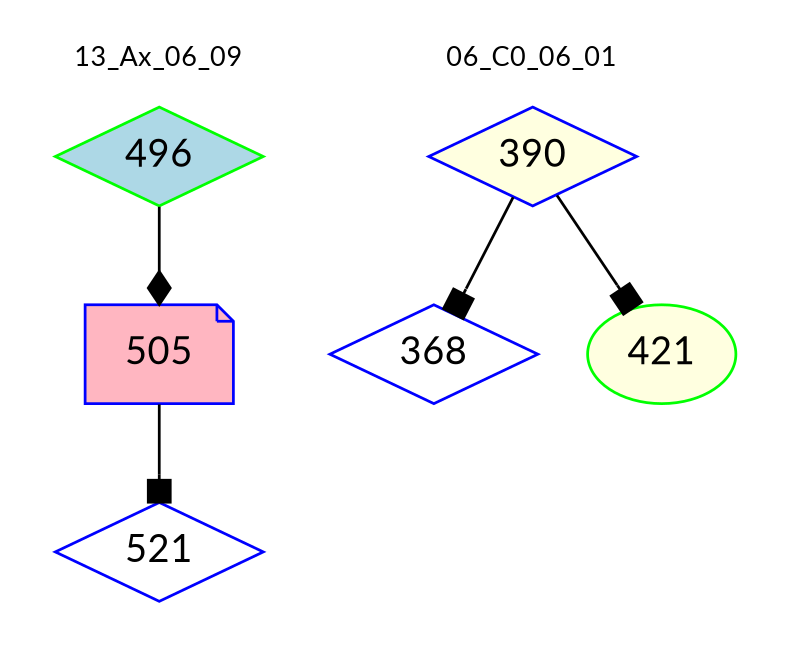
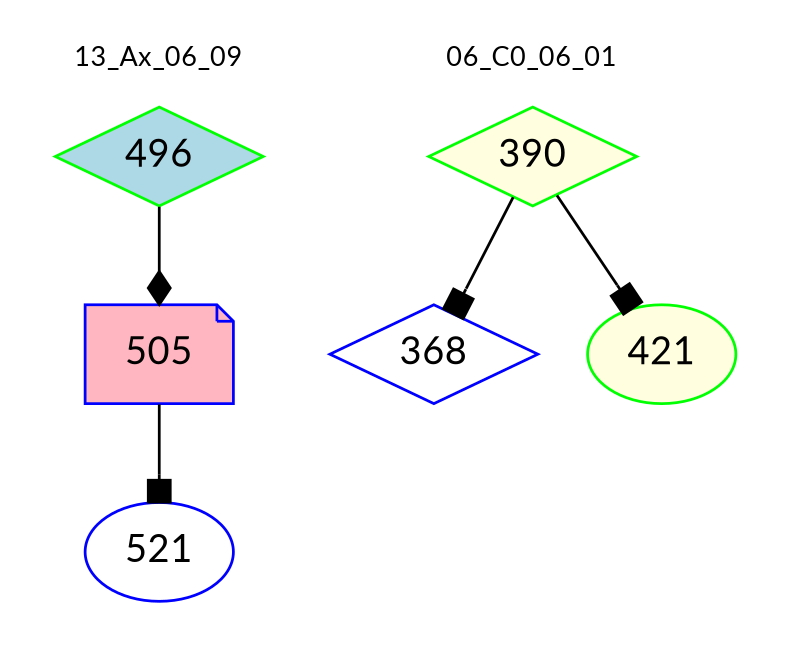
(533, 157) -> (533, 157)
(159, 552) -> (159, 552)
